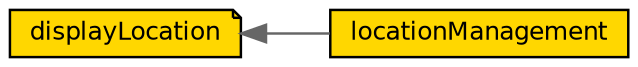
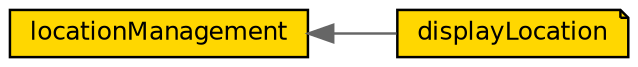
(298, 34) -> (365, 34)
